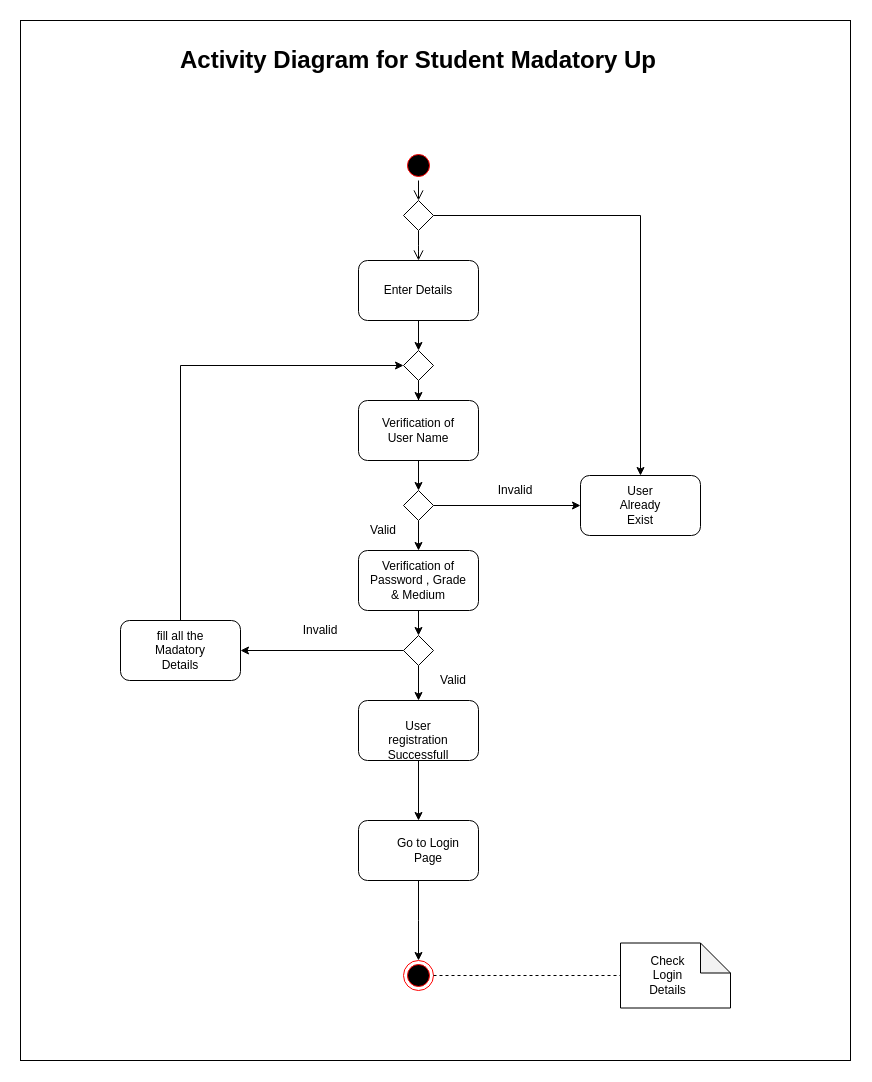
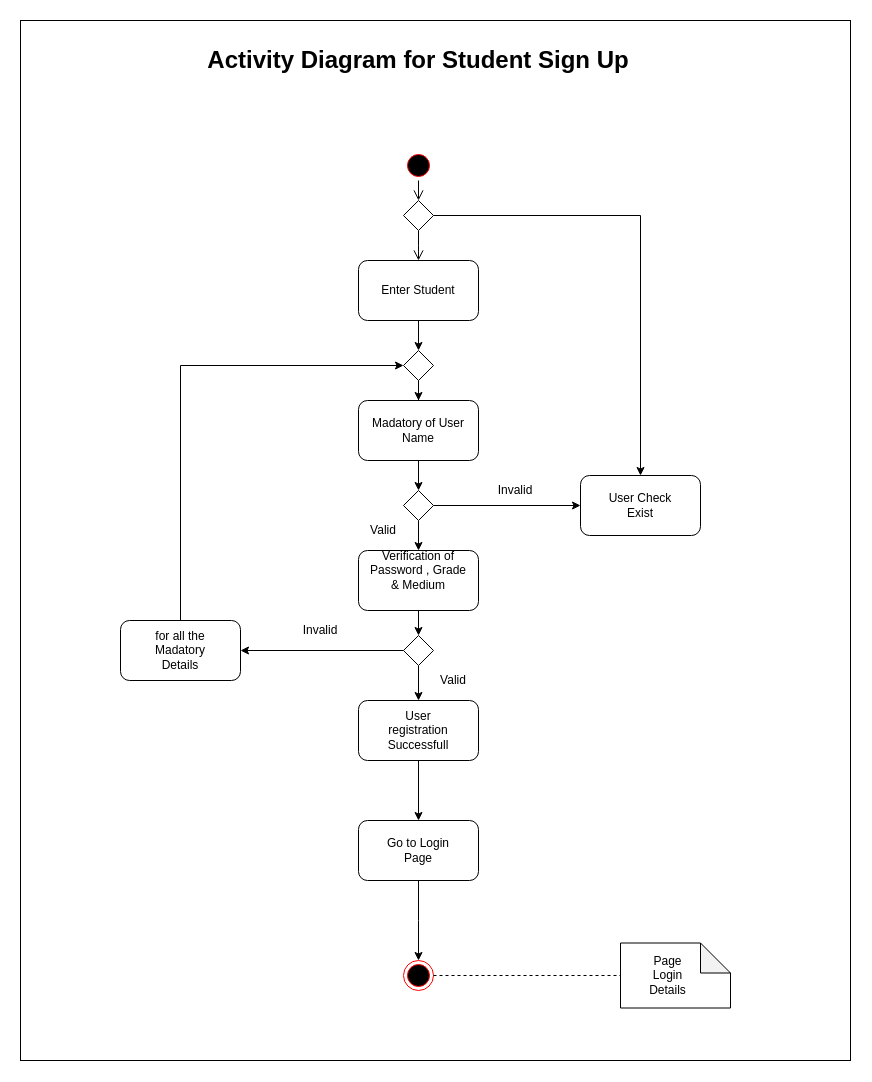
(419, 61) -> (419, 61)
(419, 291) -> (419, 291)
(419, 431) -> (419, 431)
(641, 506) -> (641, 506)
(419, 581) -> (419, 571)
(181, 651) -> (181, 651)
(419, 741) -> (419, 731)
(429, 851) -> (419, 851)
(668, 976) -> (668, 976)
